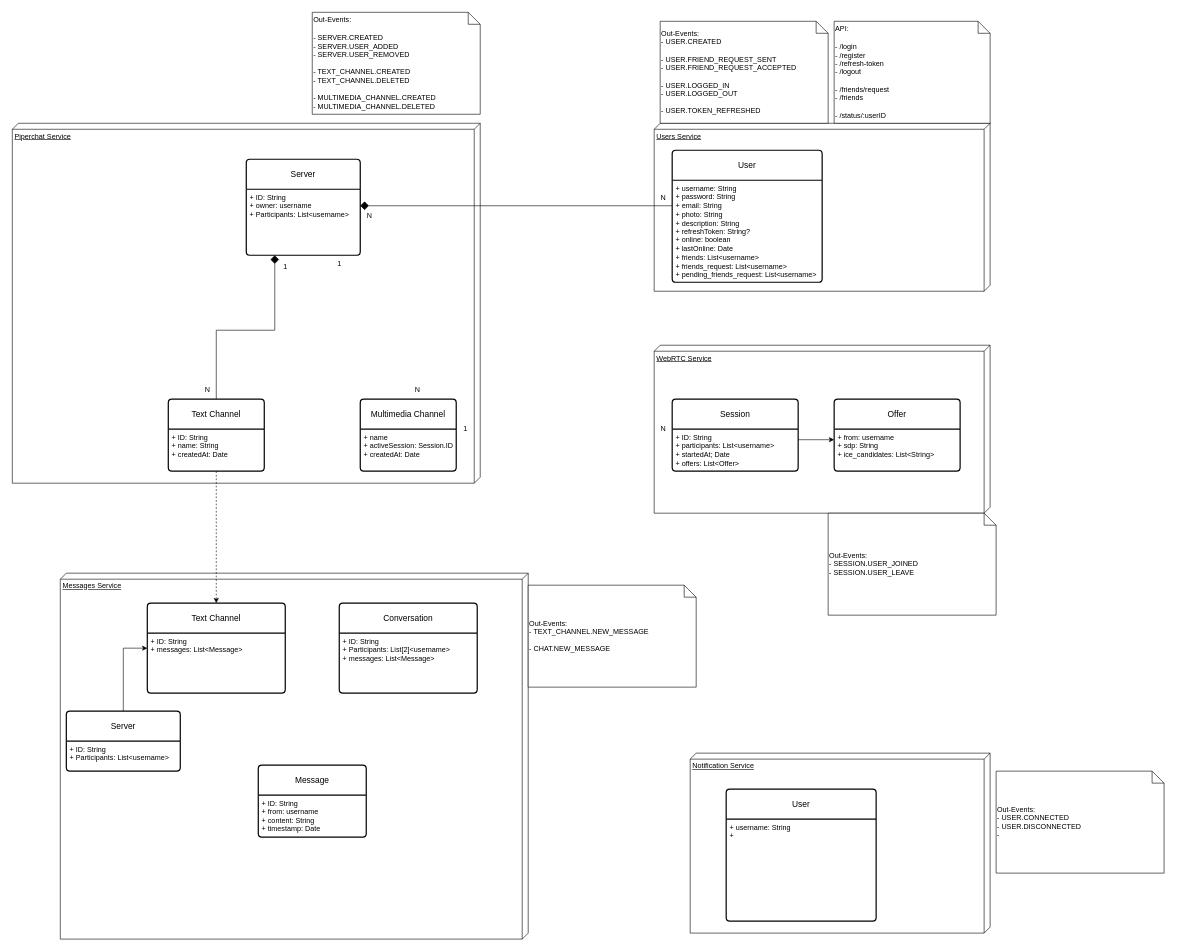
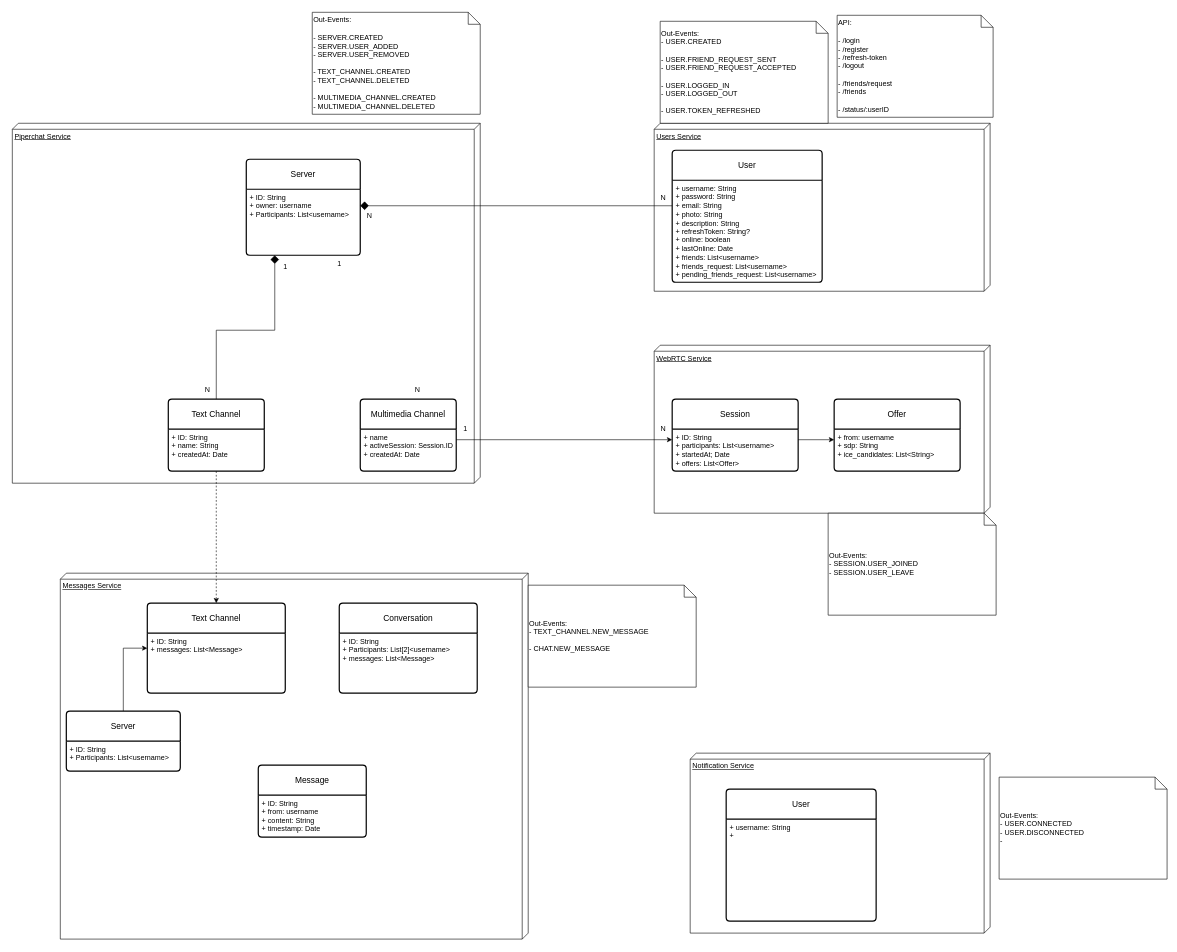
(912, 72) -> (915, 66)
none -> (666, 440)
(1080, 822) -> (1083, 828)
